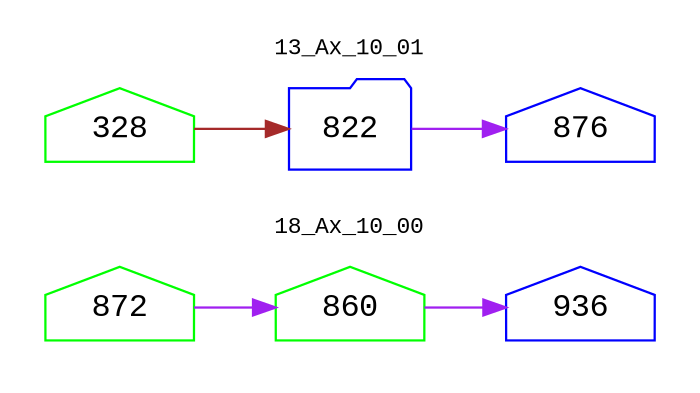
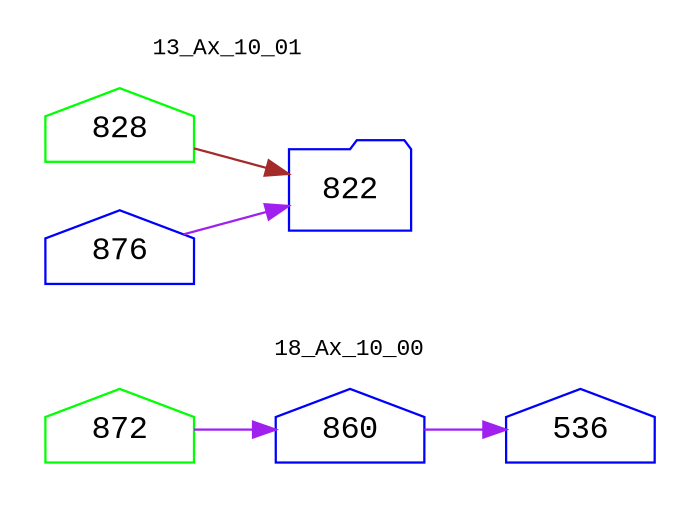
(120, 129) -> (120, 129)
(447, 129) -> (225, 223)
(350, 308) -> (350, 430)
(580, 308) -> (580, 430)
